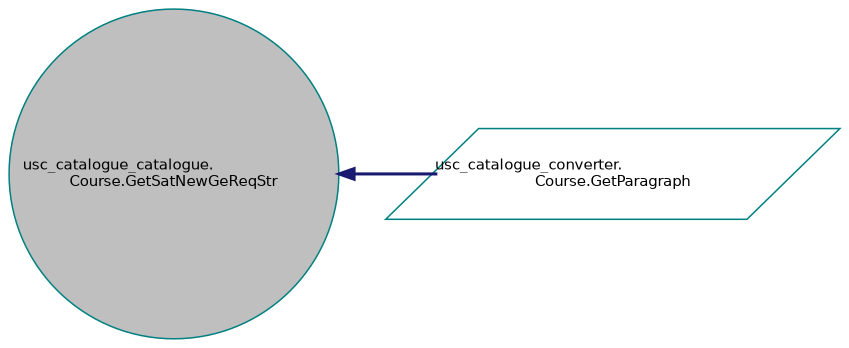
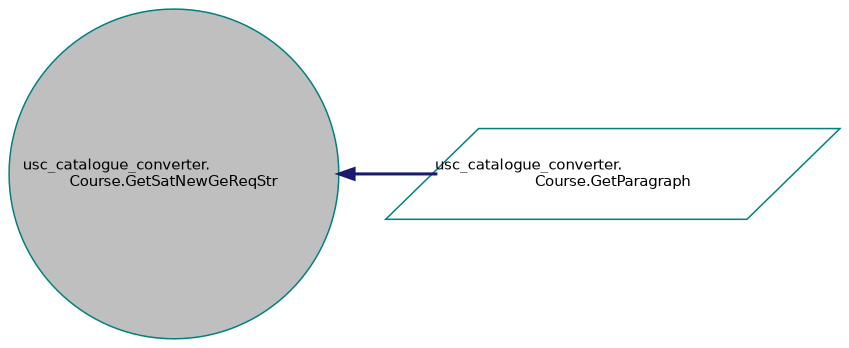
(174, 174) -> (174, 174)
